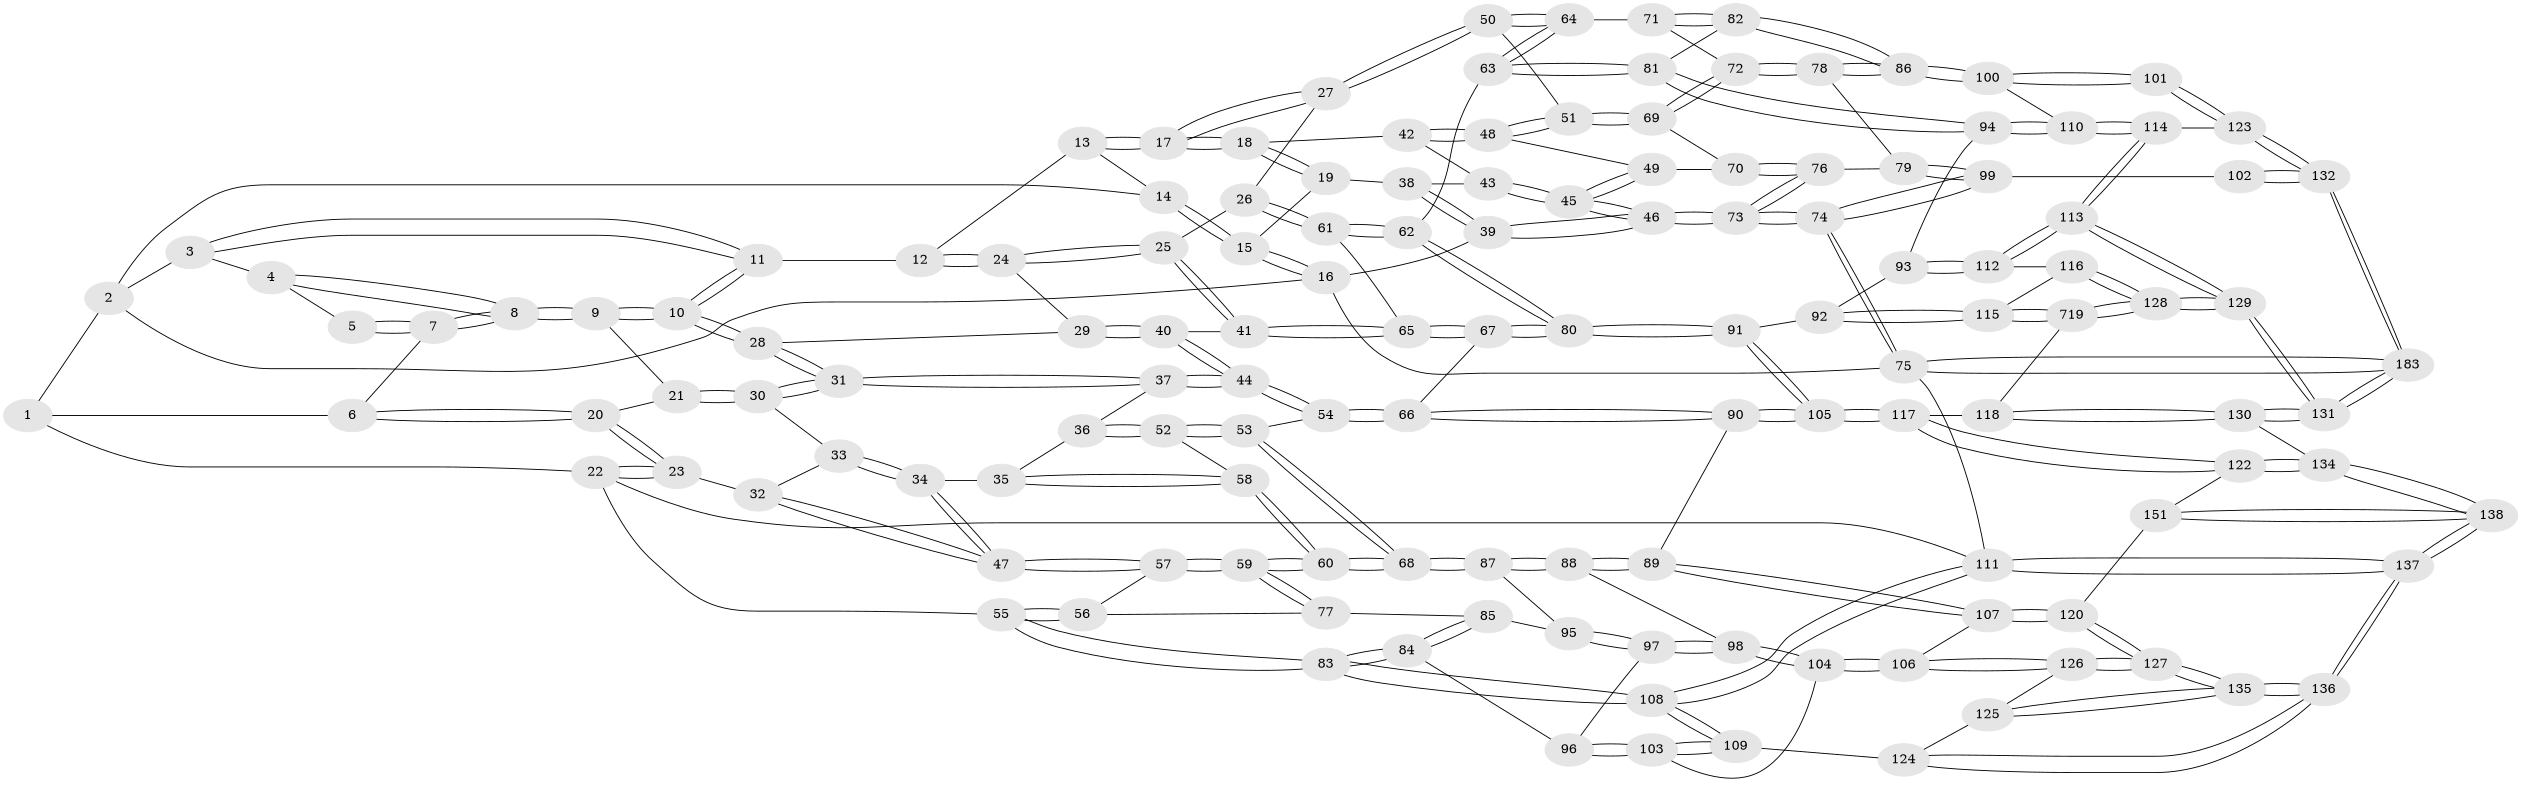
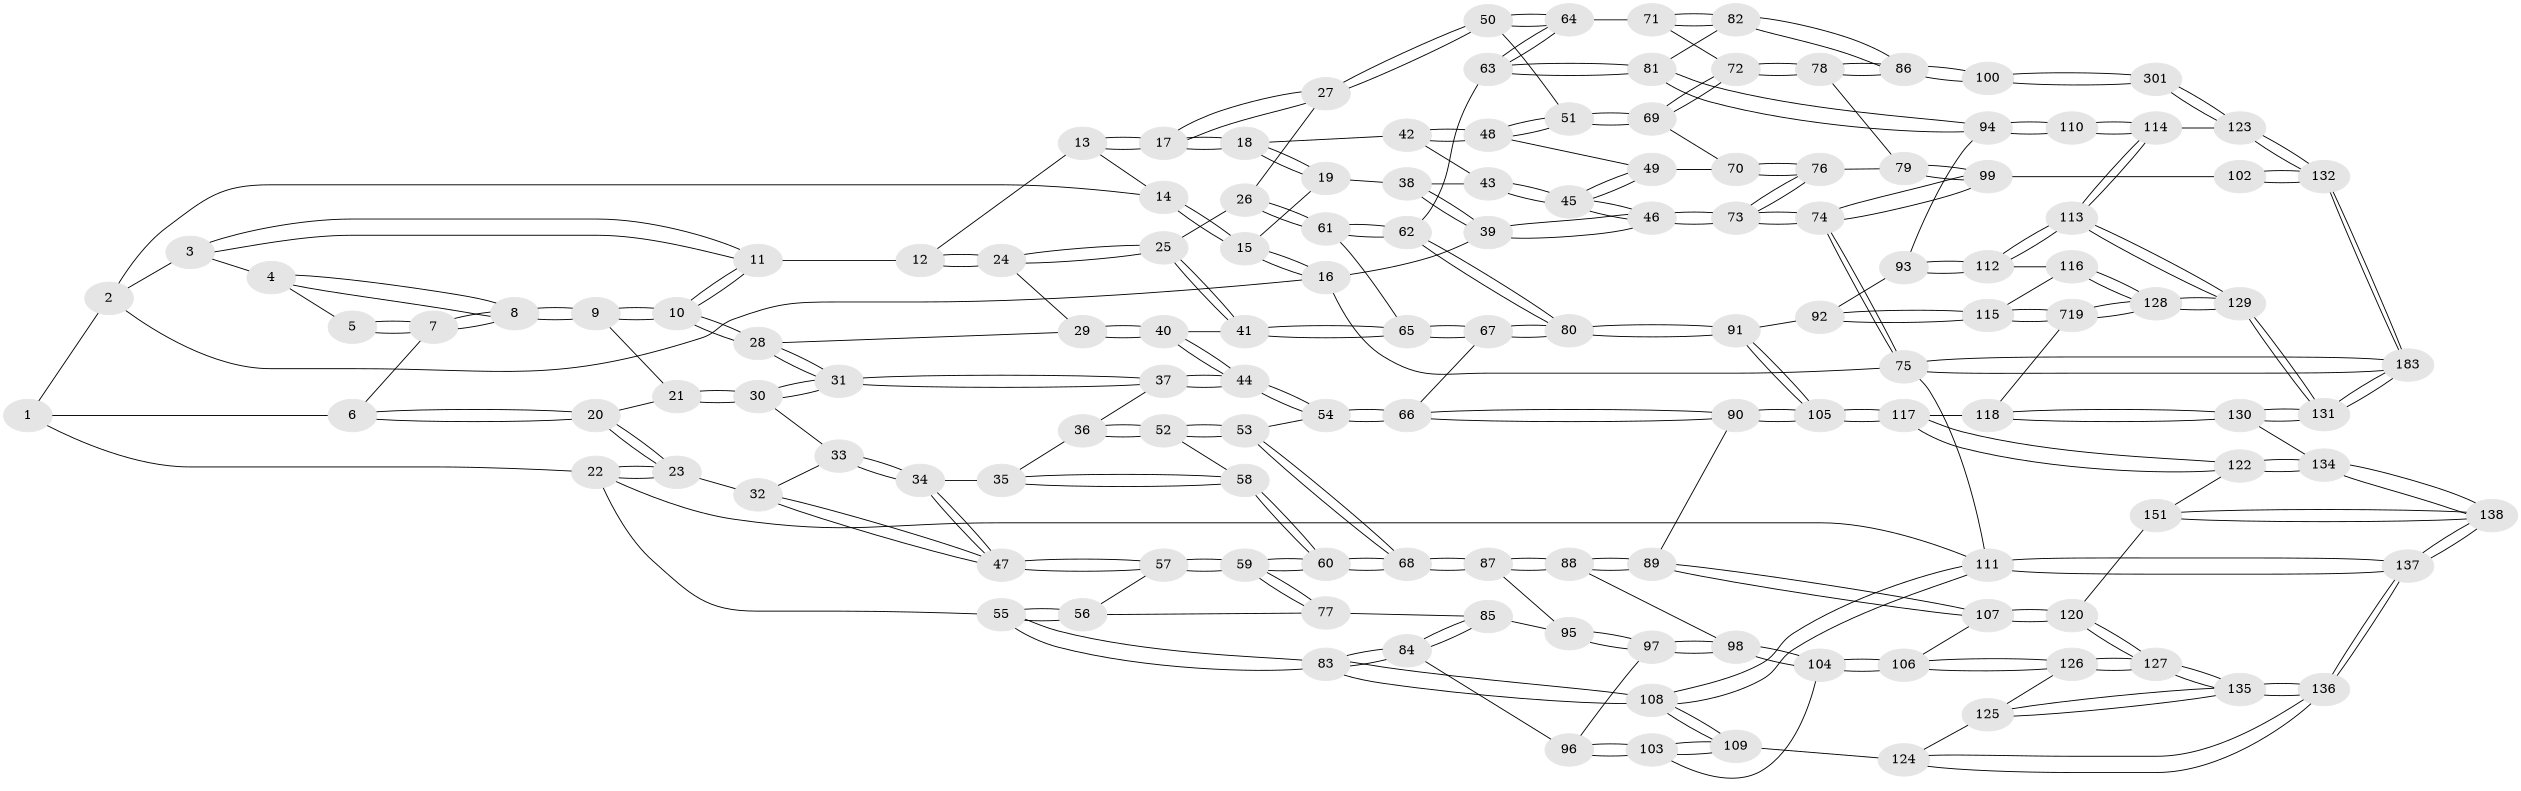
(2156, 79) -> (2156, 79)
(2030, 103) -> none
